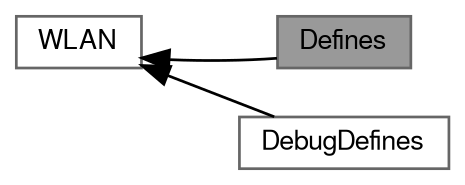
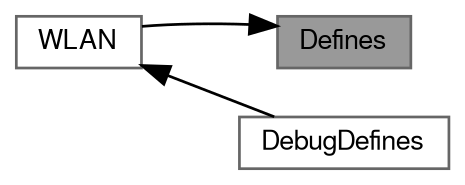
(224, 60) -> (196, 24)
